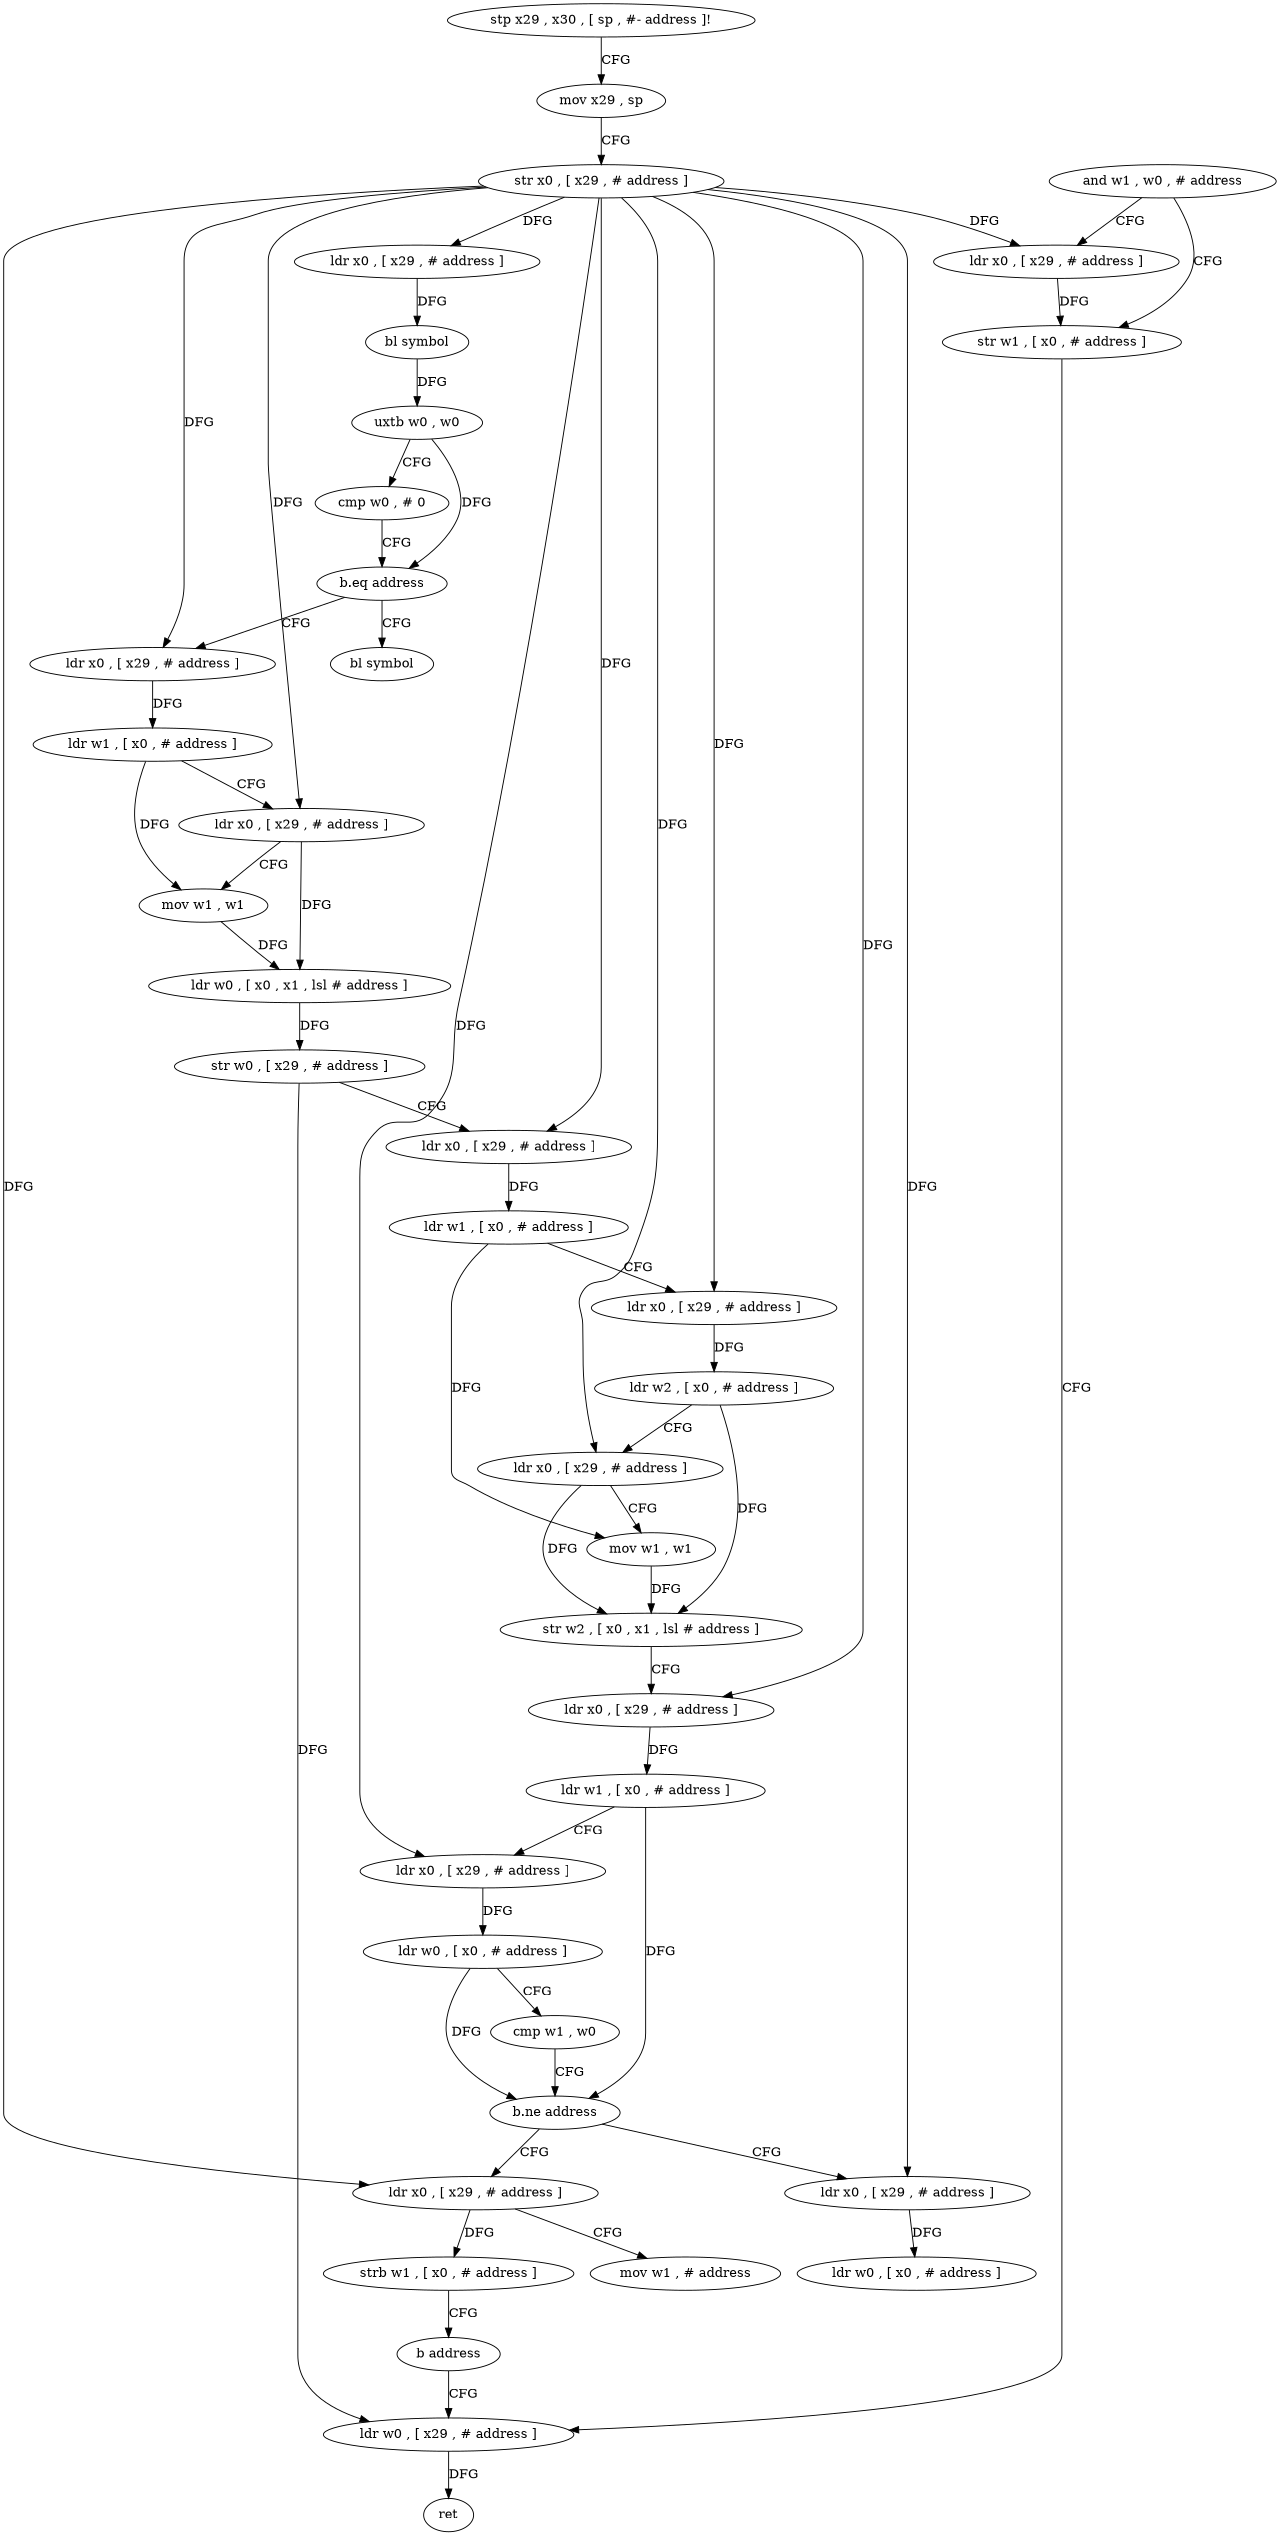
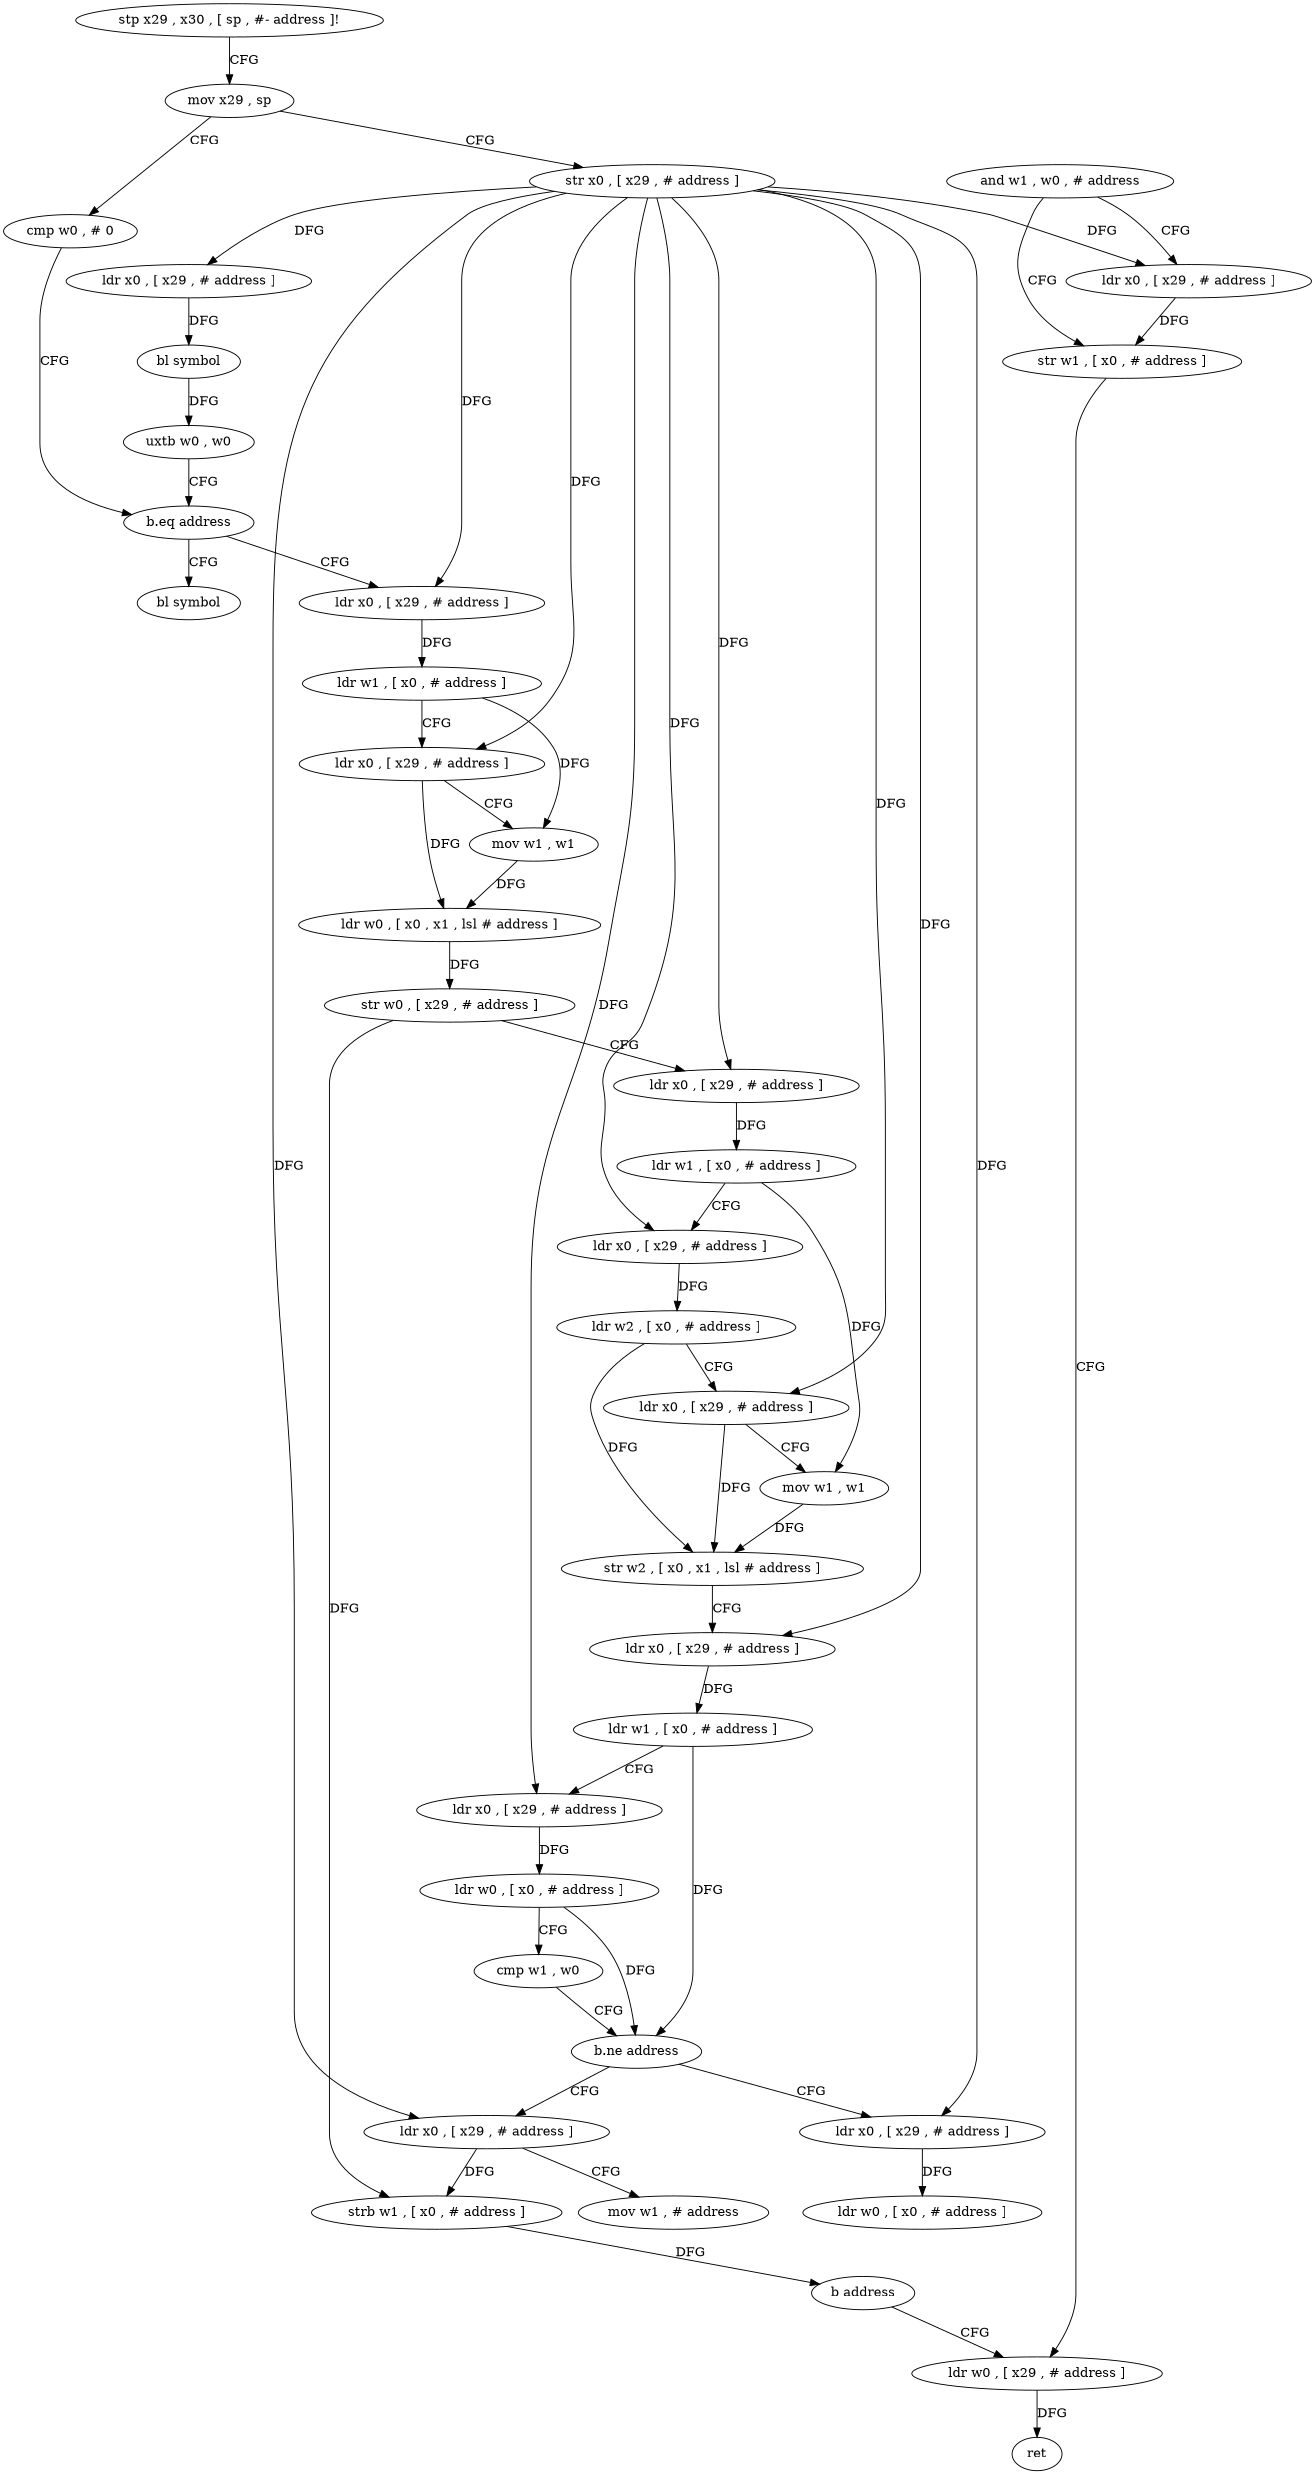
(402, 459) -> (154, 163)
(477, 503) -> (204, 482)
(298, 1767) -> (329, 1602)
(463, 2314) -> (691, 2253)
